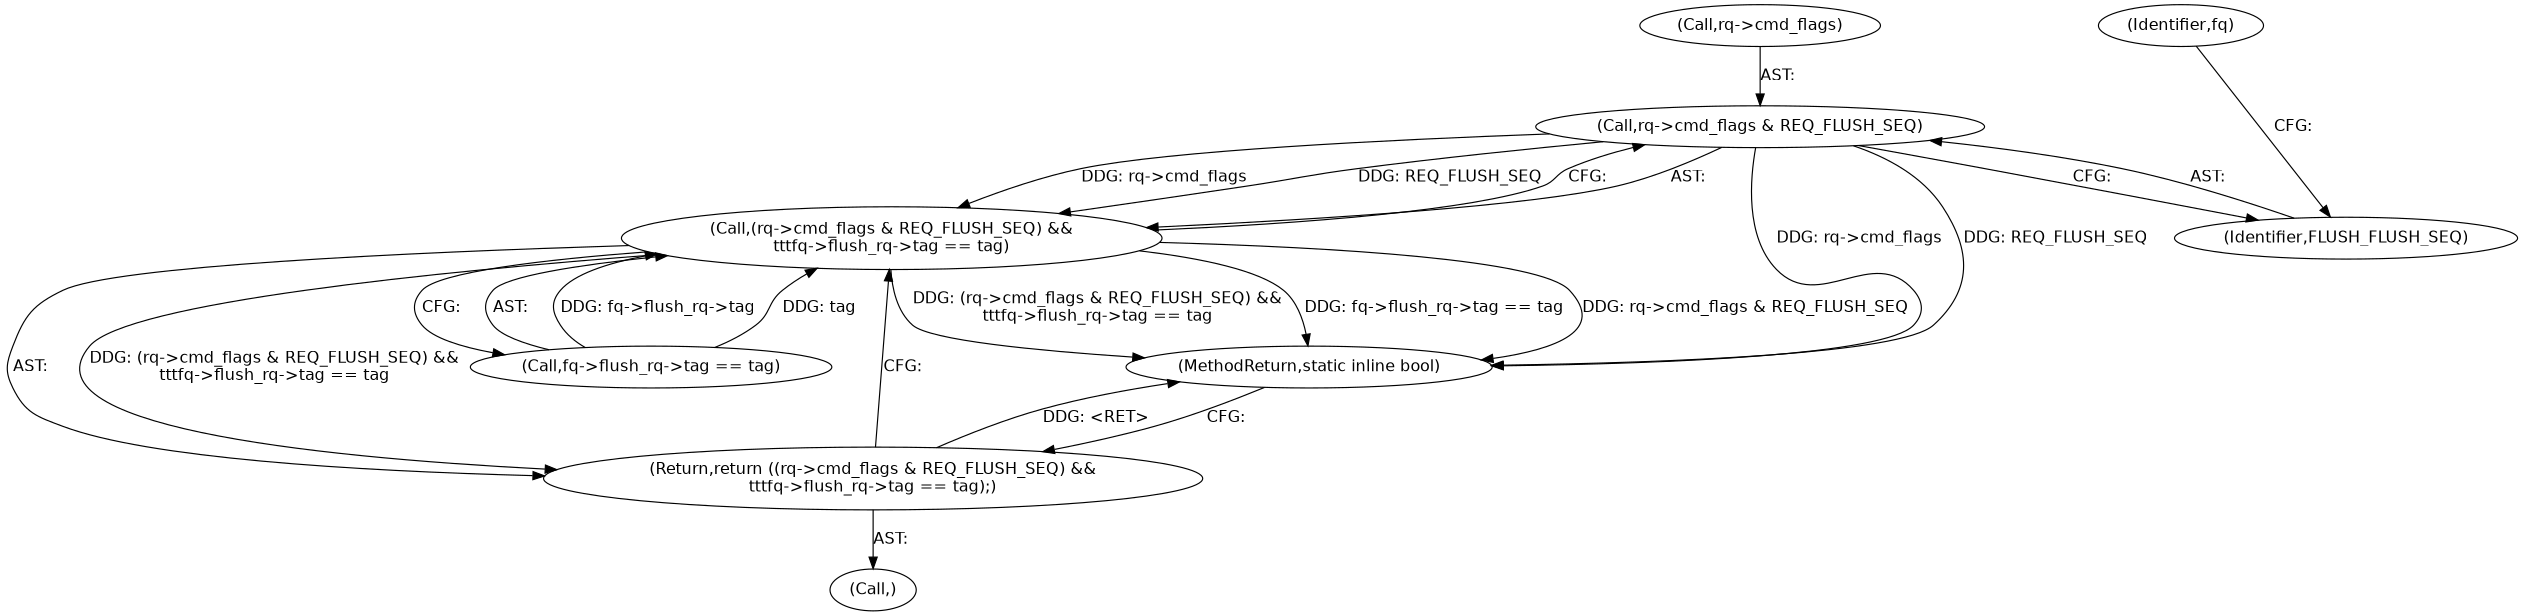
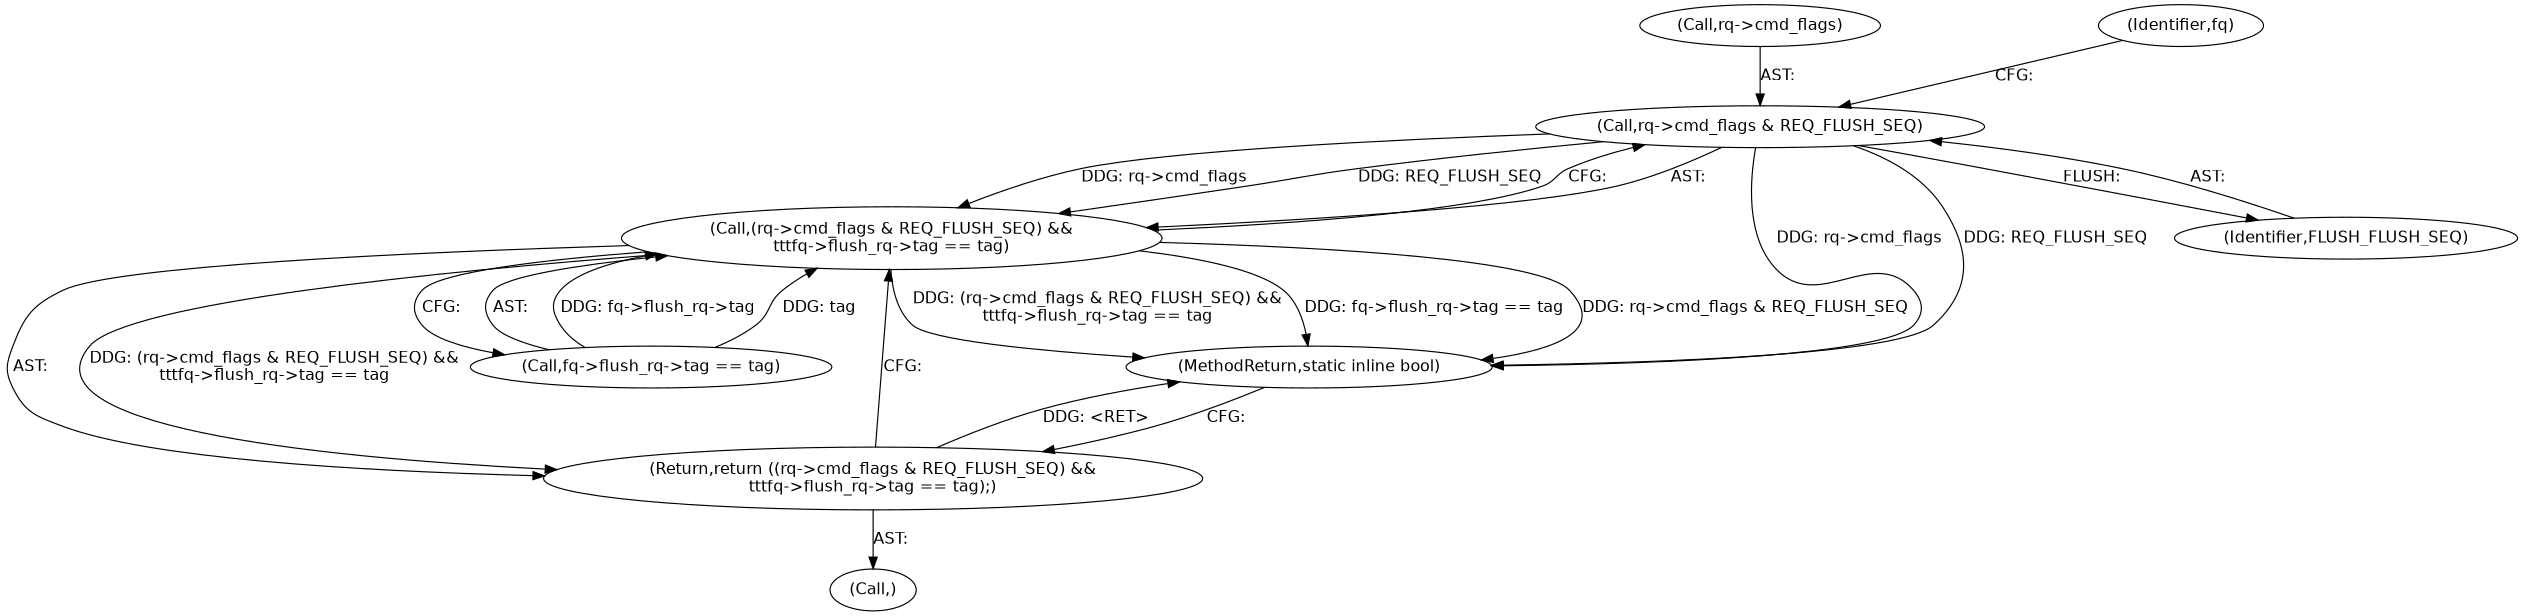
(2260, 127) -> (1986, 72)
(2095, 177) -> (2095, 177)
